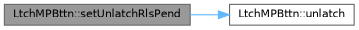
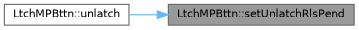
(204, 15) -> (143, 15)
